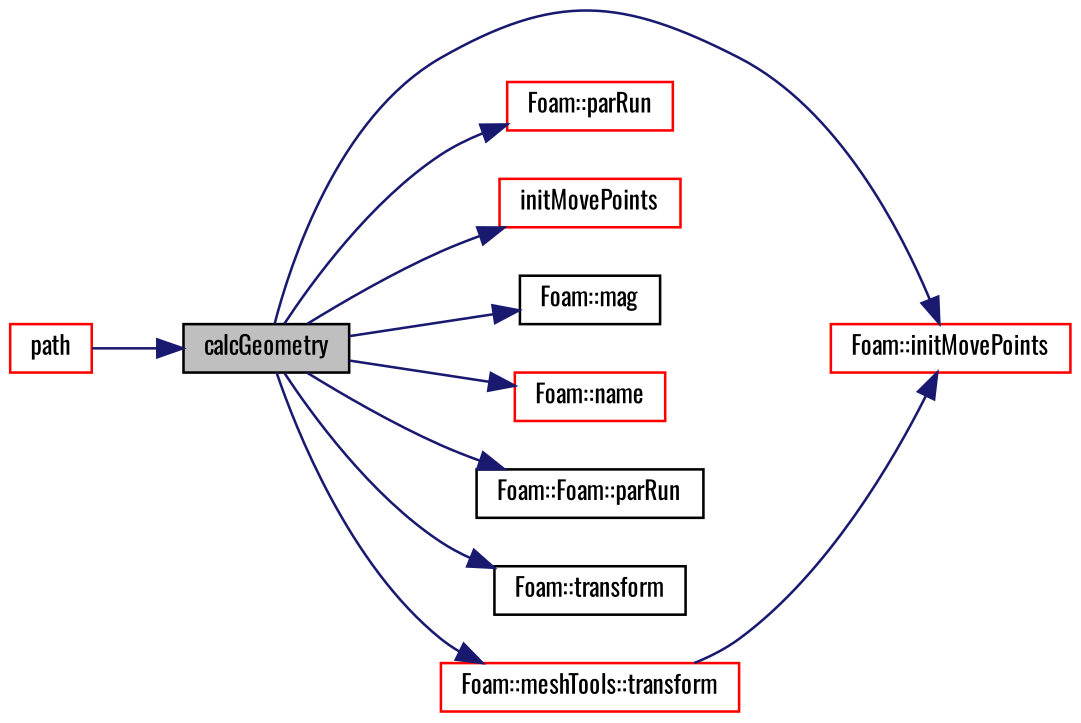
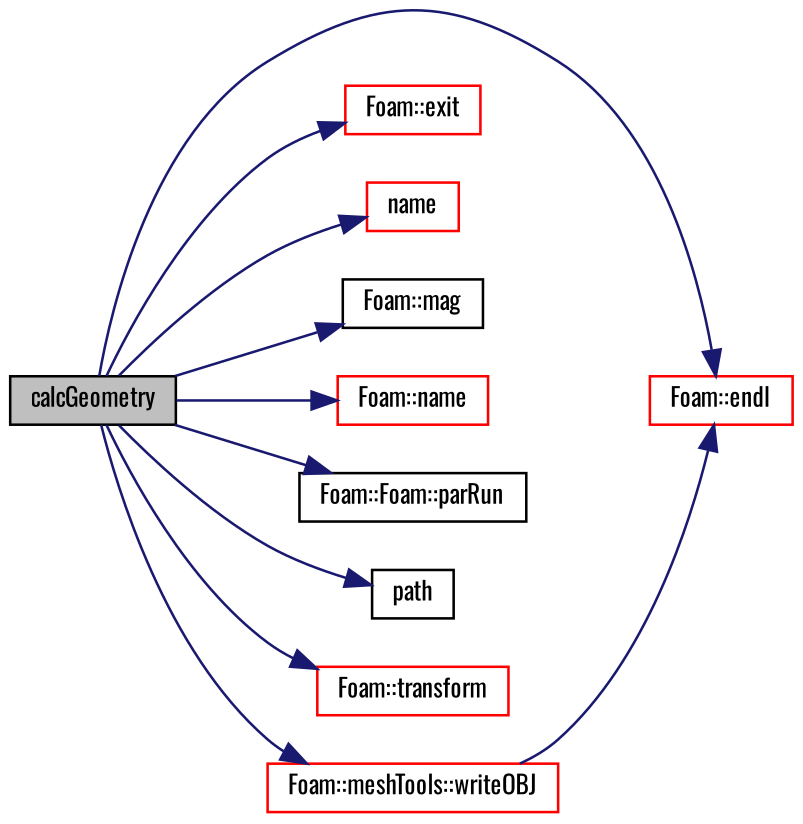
(590, 106) -> (413, 110)
(590, 203) -> (413, 207)
(51, 348) -> (413, 594)
(124, 348) -> (223, 517)
(951, 348) -> (721, 400)
(590, 590) -> (413, 691)
(590, 687) -> (413, 788)
